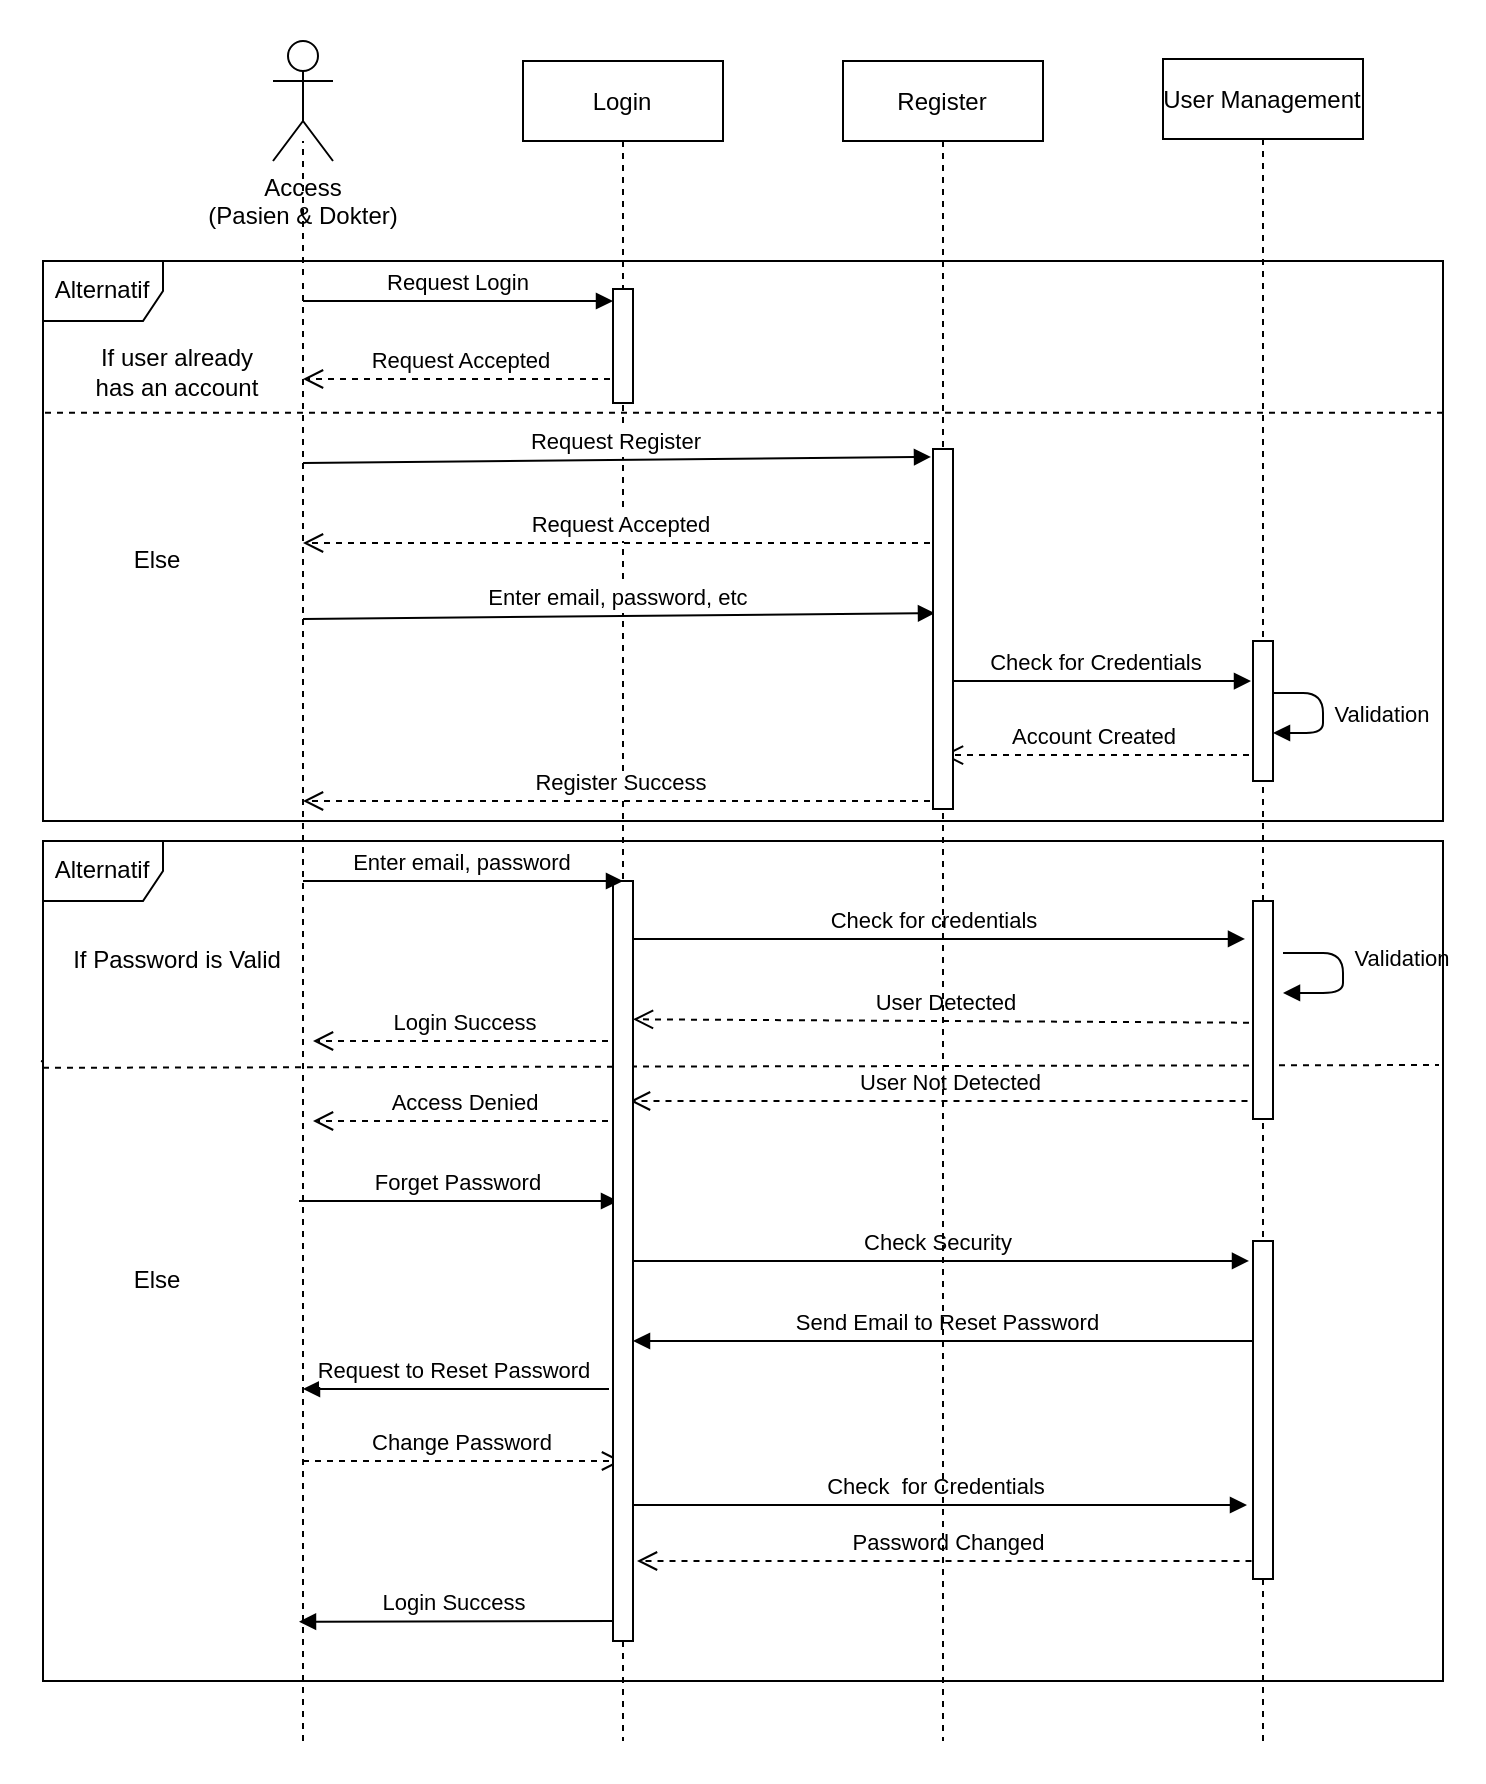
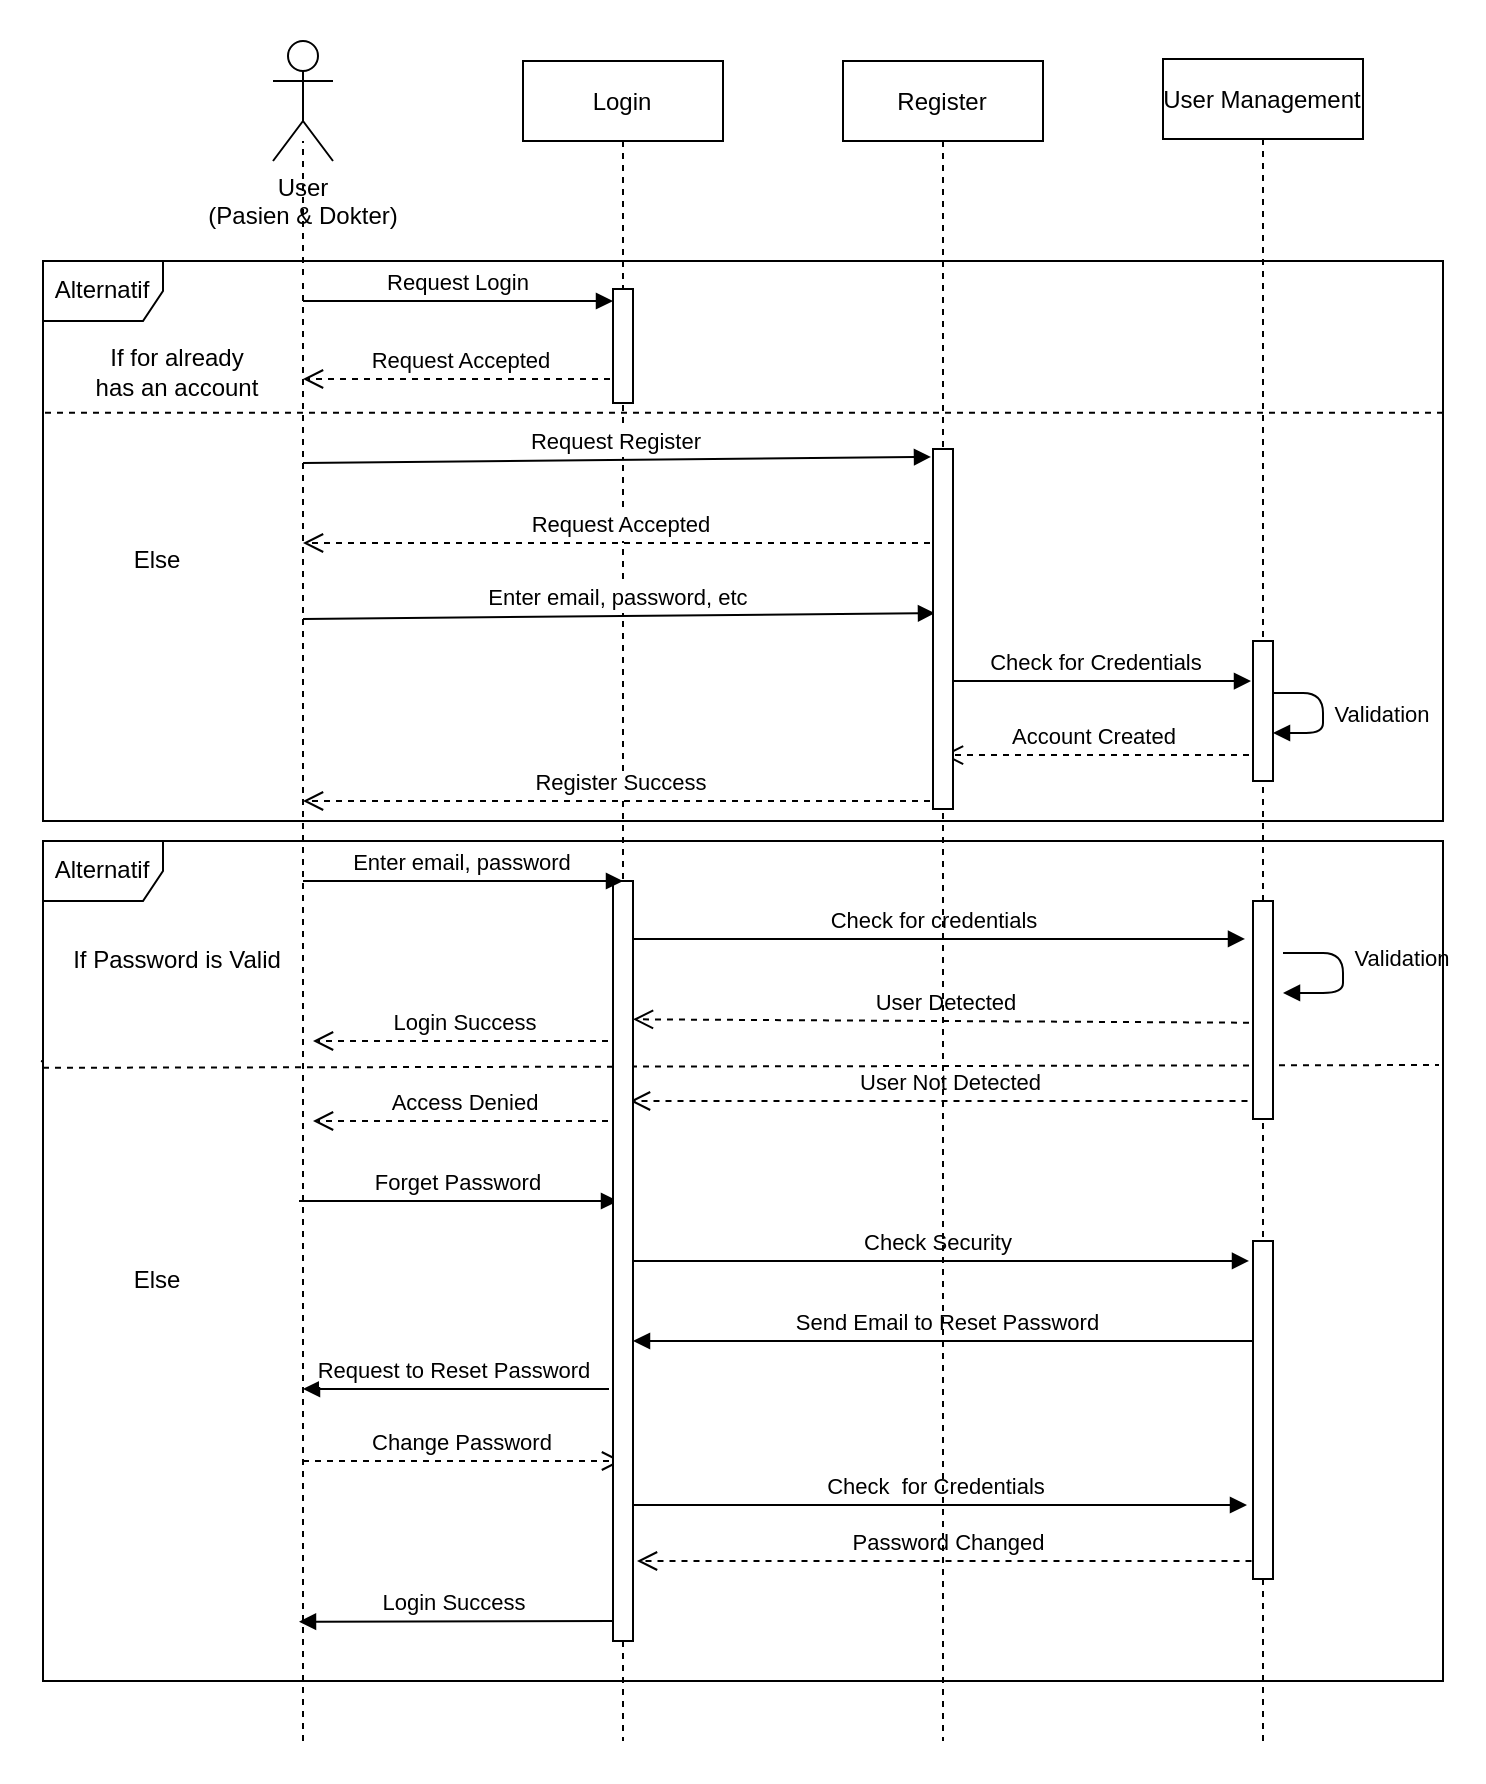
(304, 204) -> (304, 204)
(178, 373) -> (178, 373)
